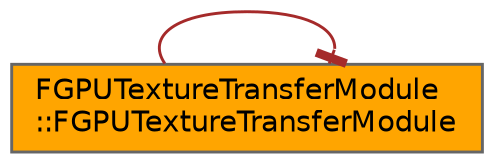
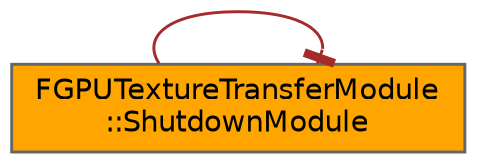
(247, 108) -> (238, 108)
